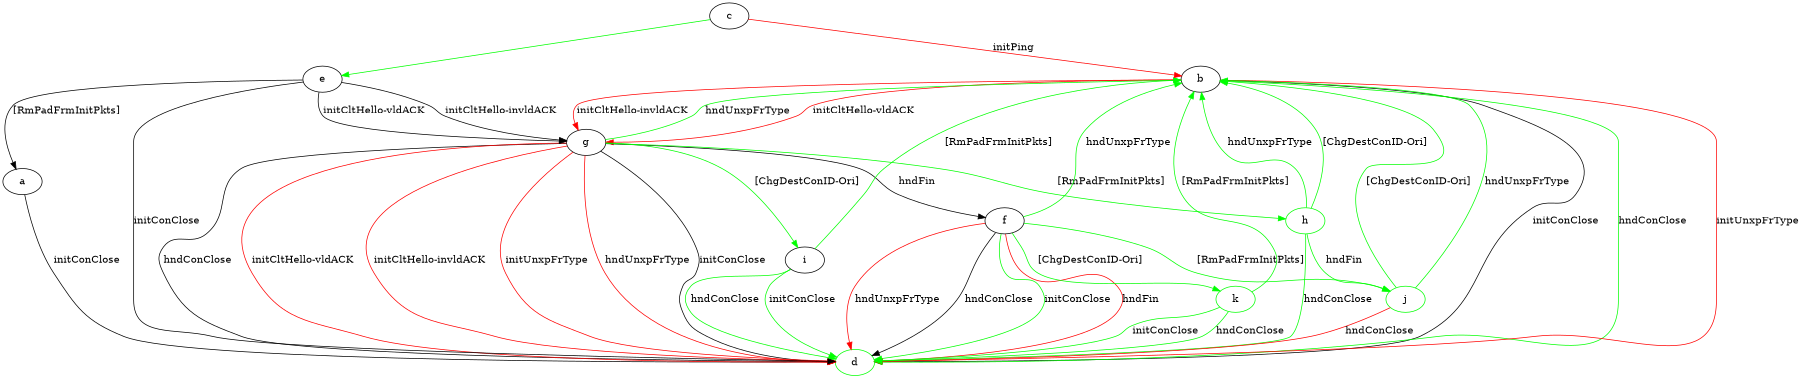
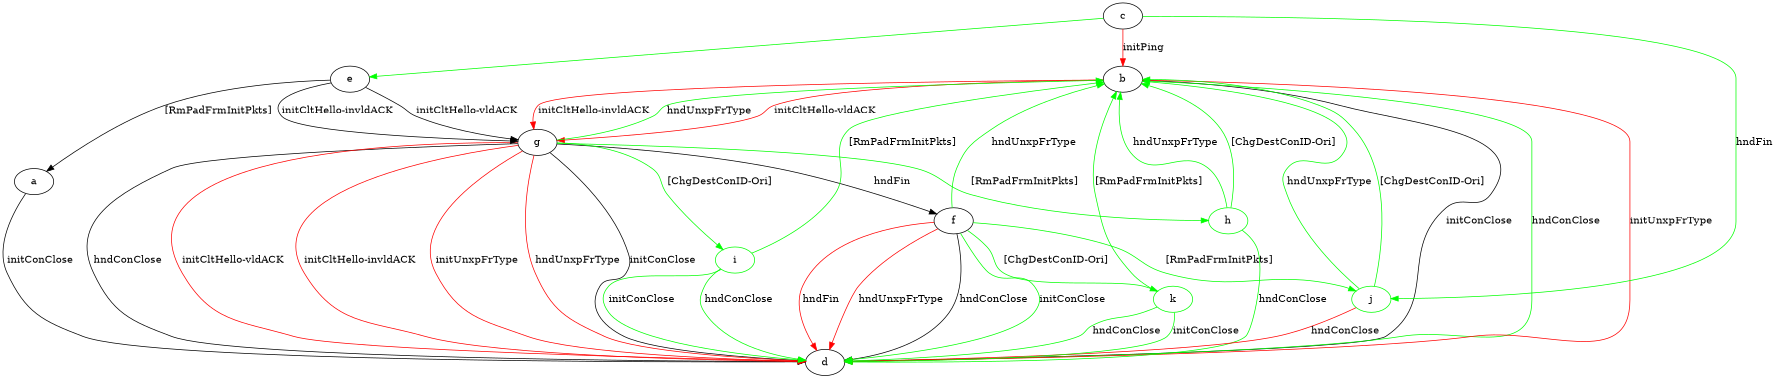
(805, 260) -> (735, 260)
(1328, 275) -> (1694, 53)
(220, 337) -> none
(855, 362) -> (825, 362)
